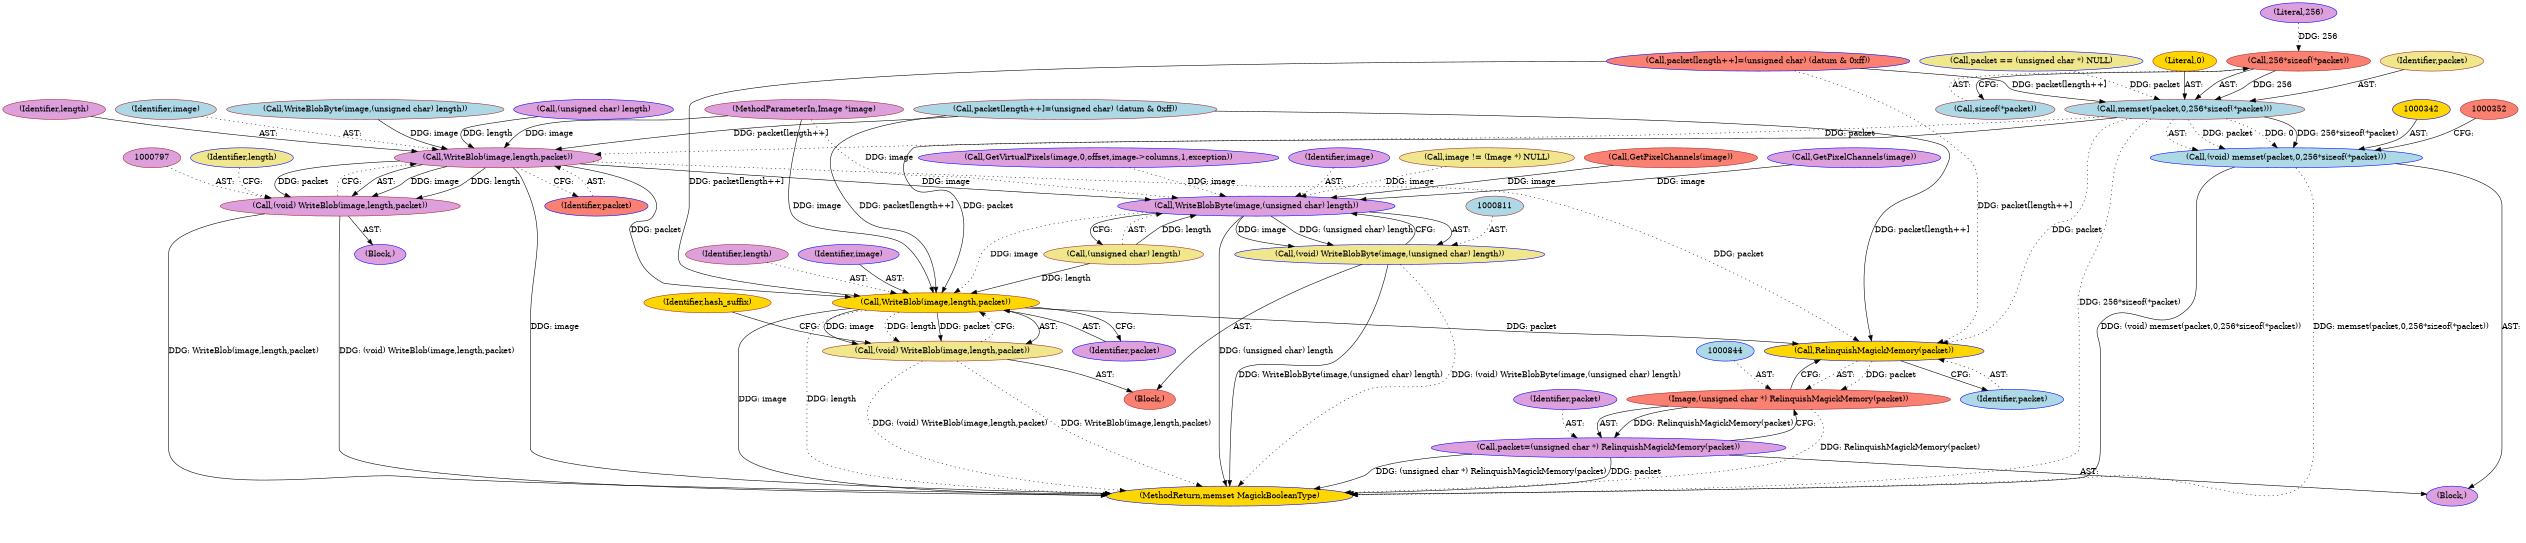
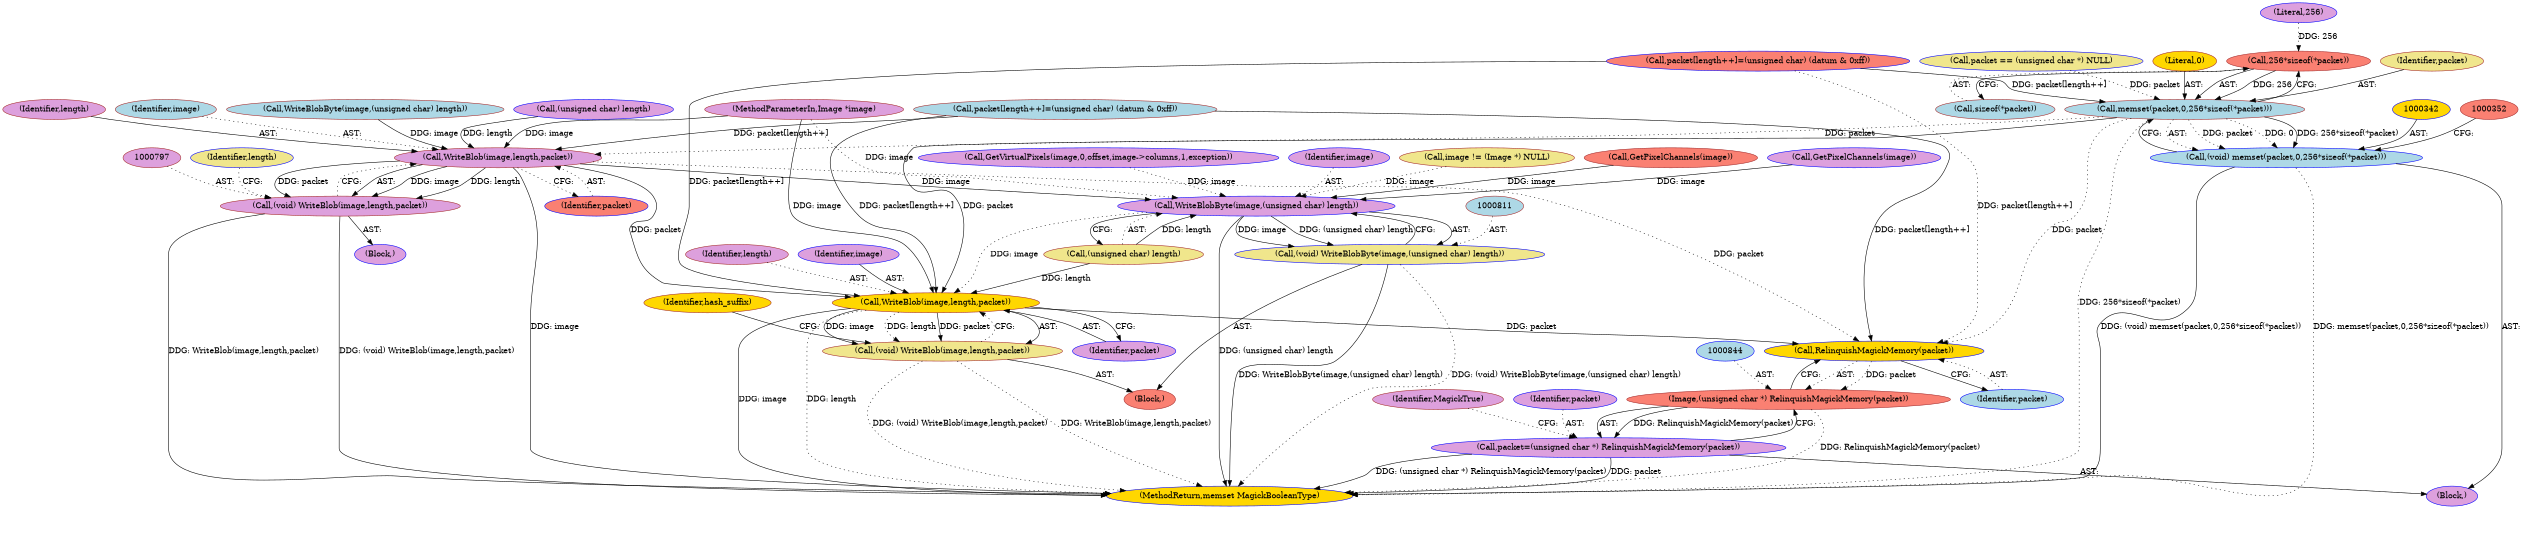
none -> (2289, 91)
none -> (2148, 143)
none -> (1438, 399)
